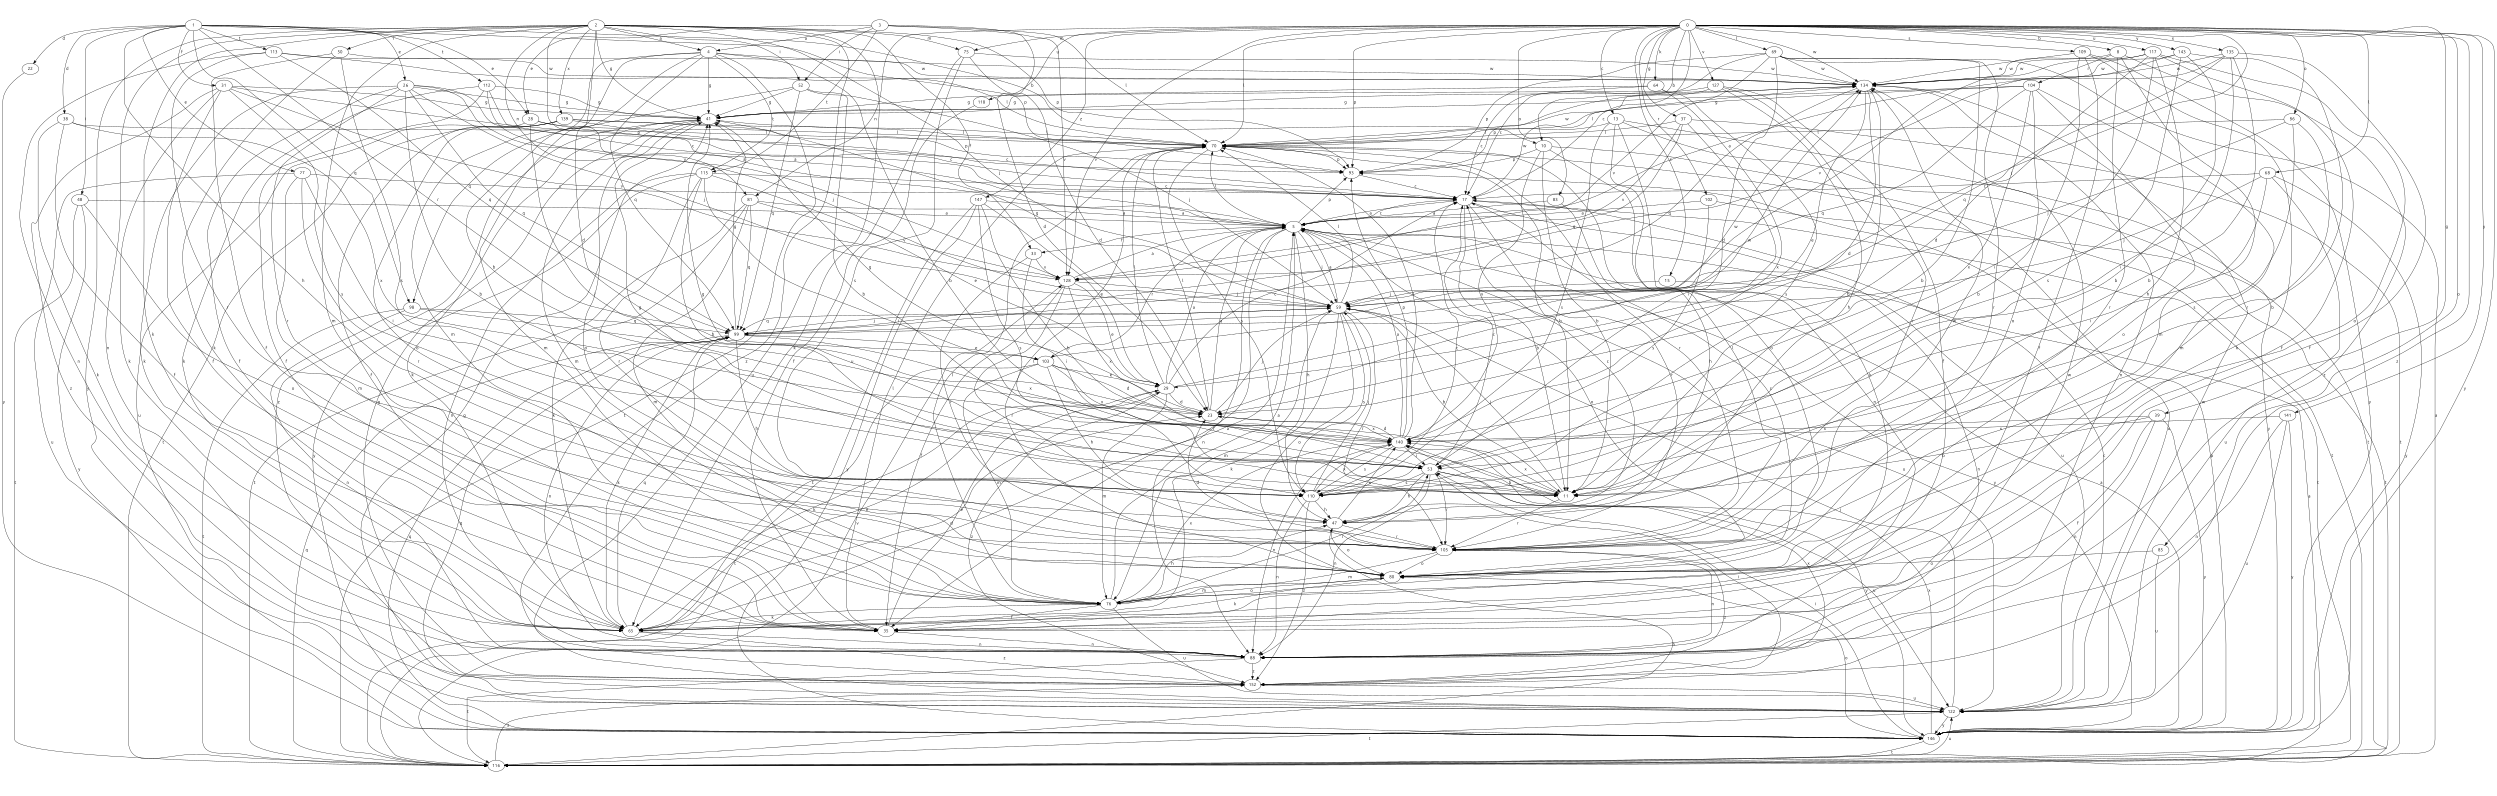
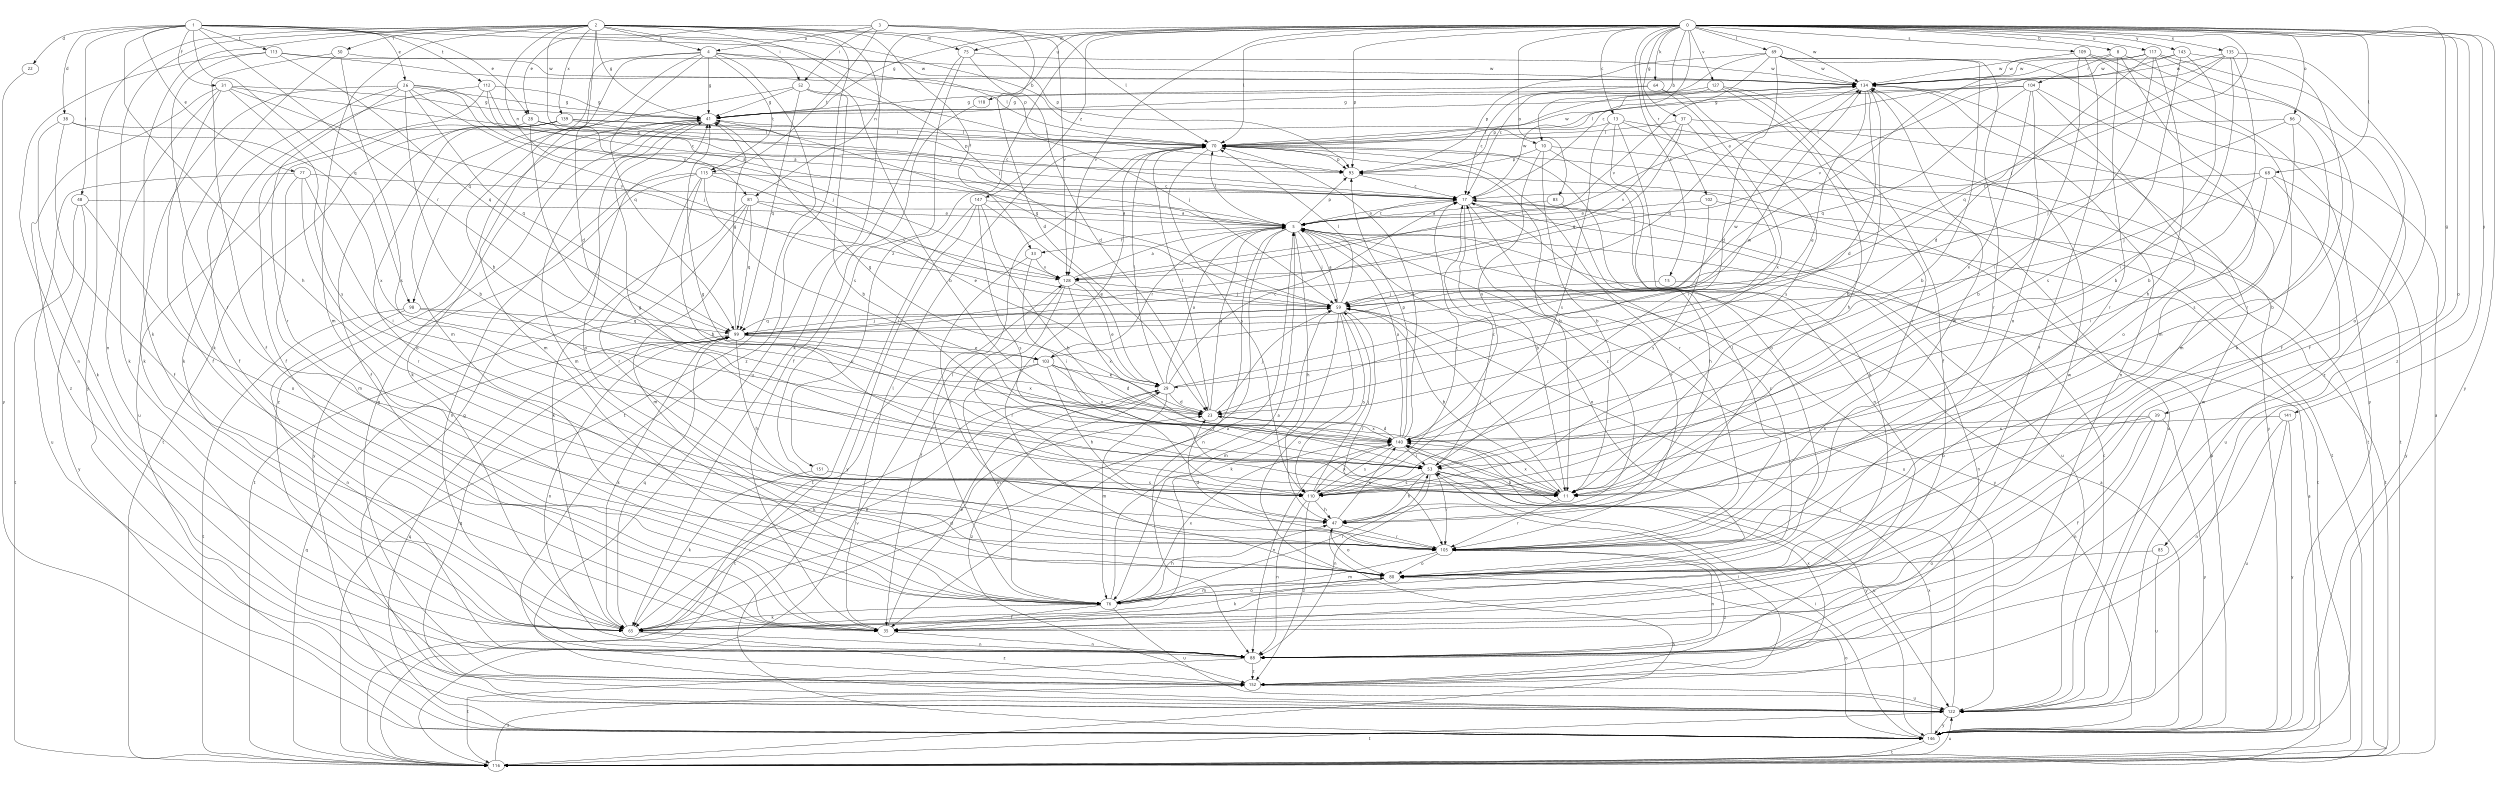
none -> (1069, 34)
none -> (820, 469)
